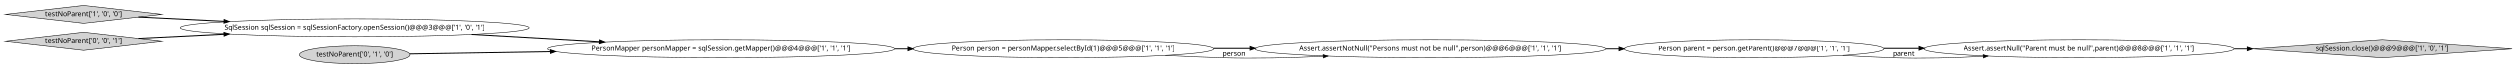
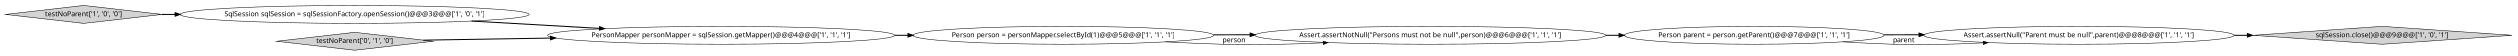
(84, 41) -> none
(355, 55) -> (355, 41)
